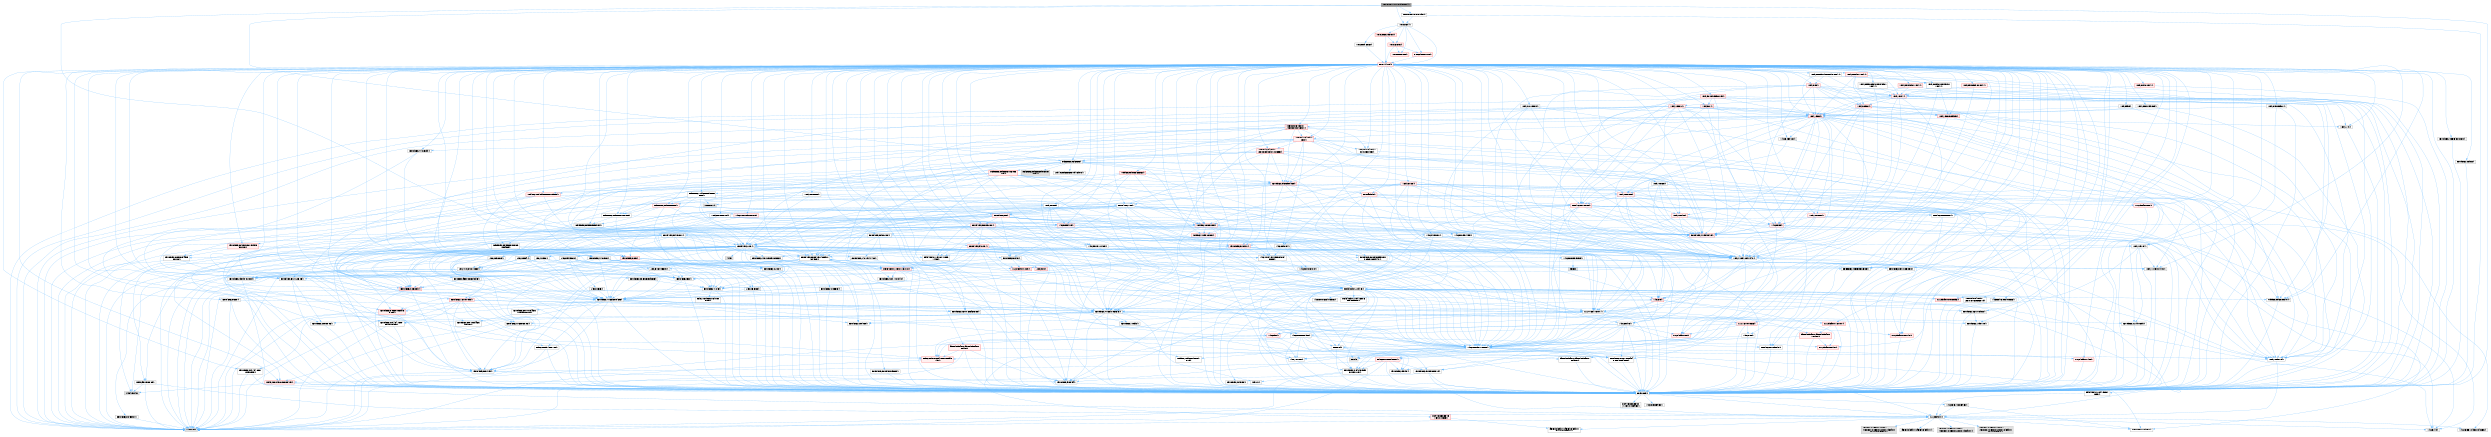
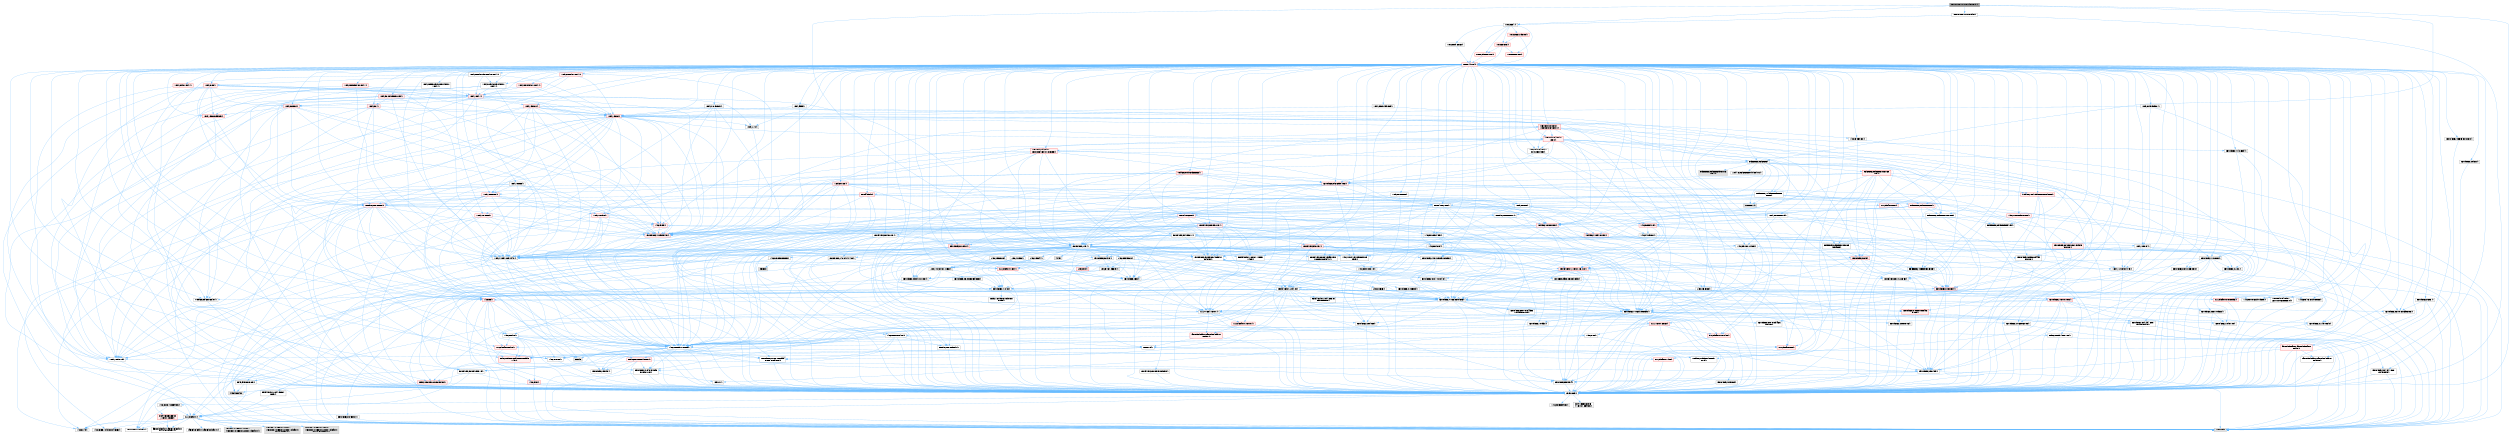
(874, 103) -> (2331, 75)
